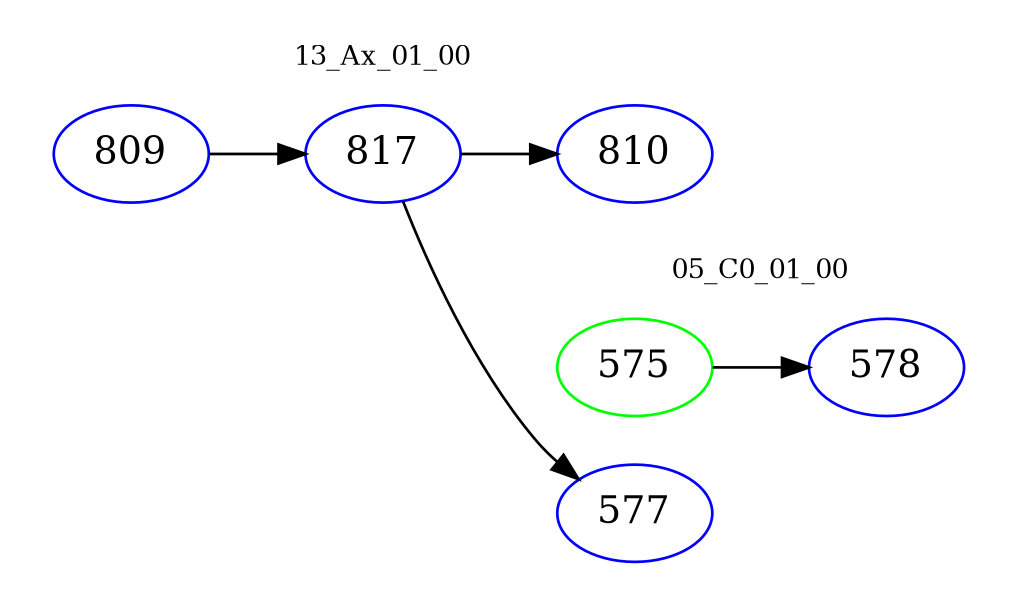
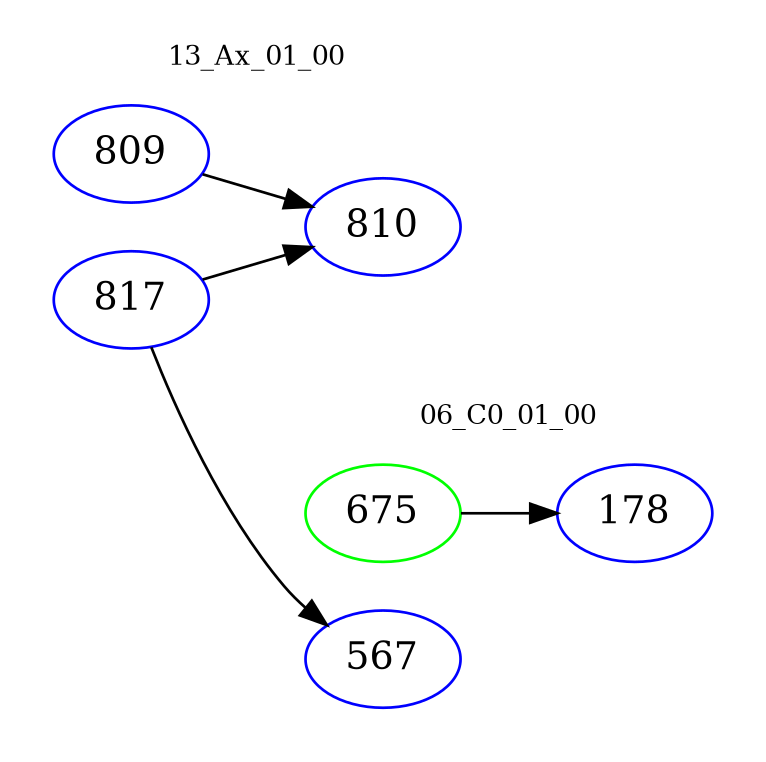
(244, 154) -> (244, 187)
(761, 271) -> (509, 417)
(635, 367) -> (383, 513)
(887, 367) -> (635, 513)
(635, 513) -> (383, 659)
